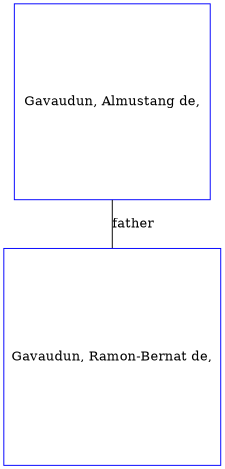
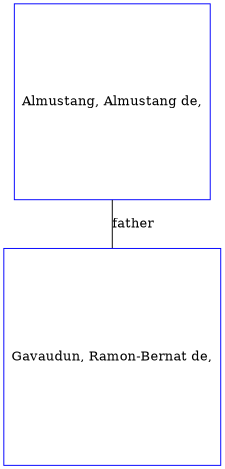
(112, 102) -> (112, 102)
